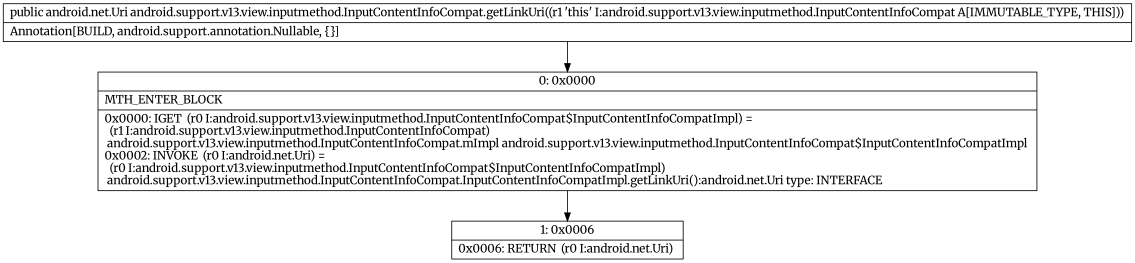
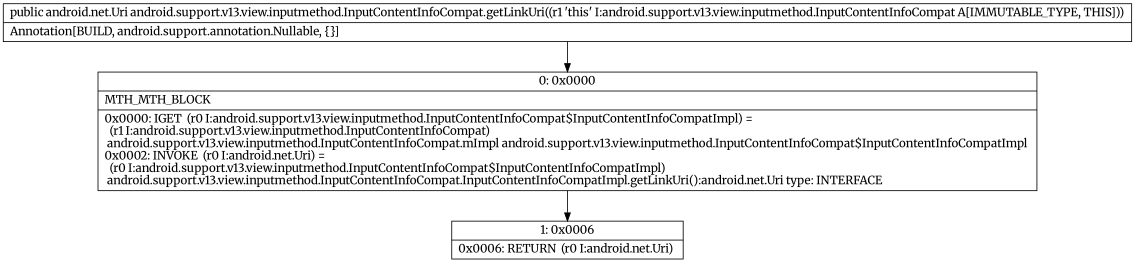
(163, 100) -> (158, 100)
